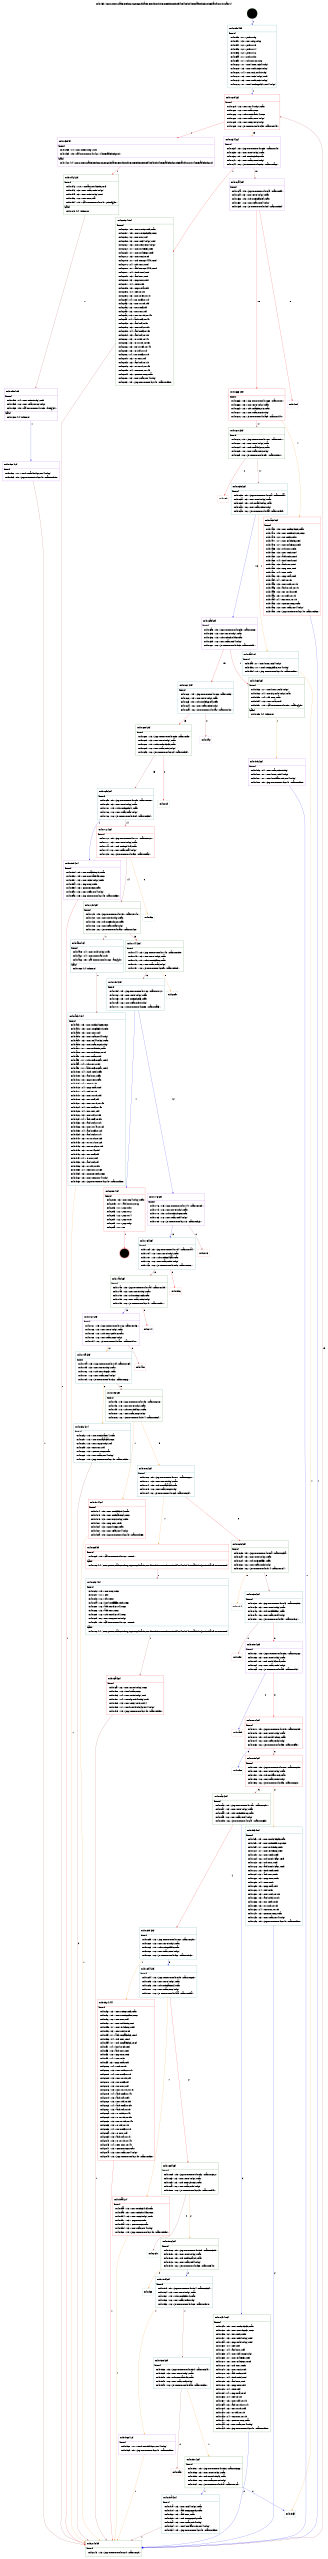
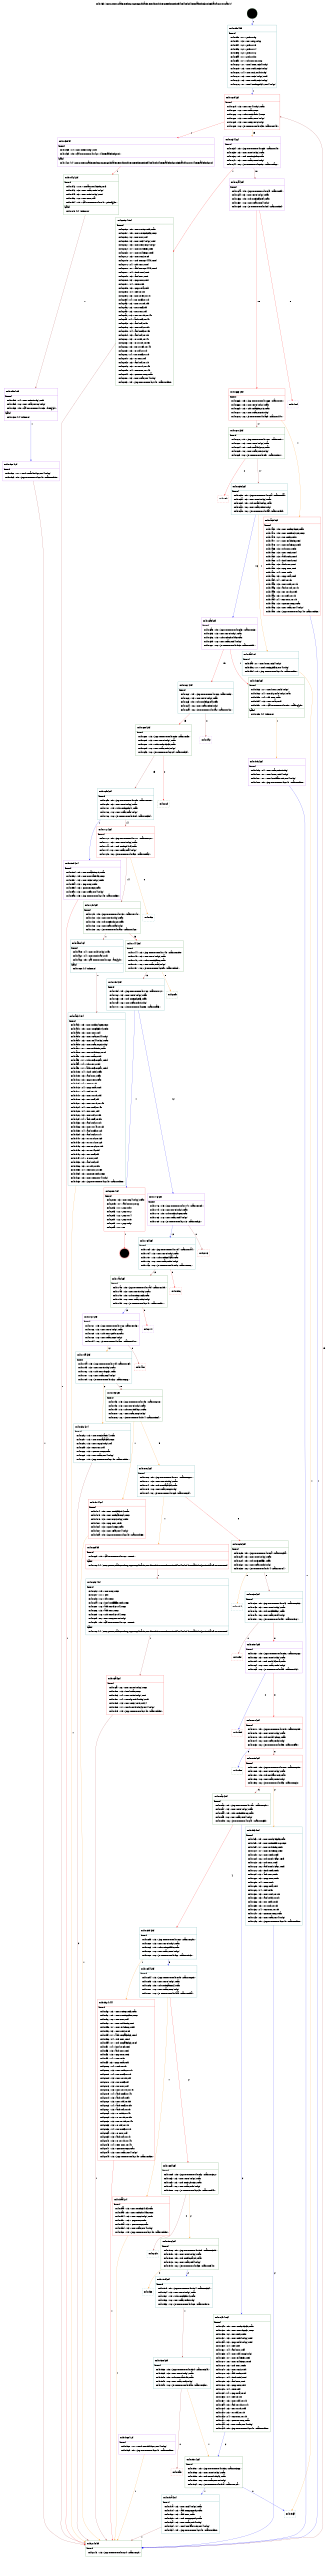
(139, 2369) -> none
(232, 2524) -> (222, 2444)
